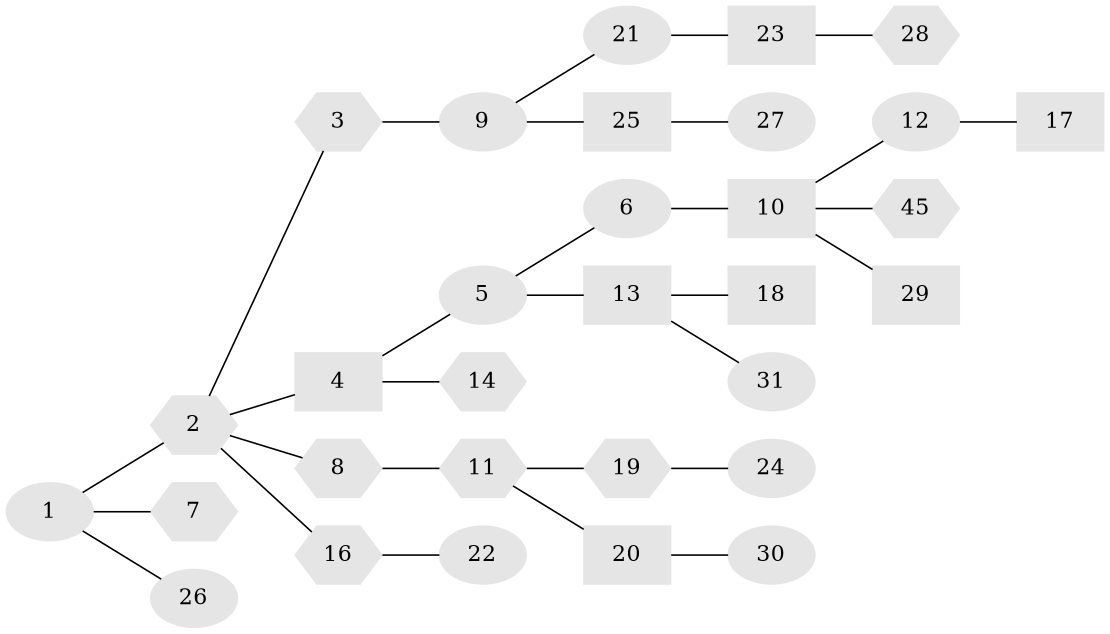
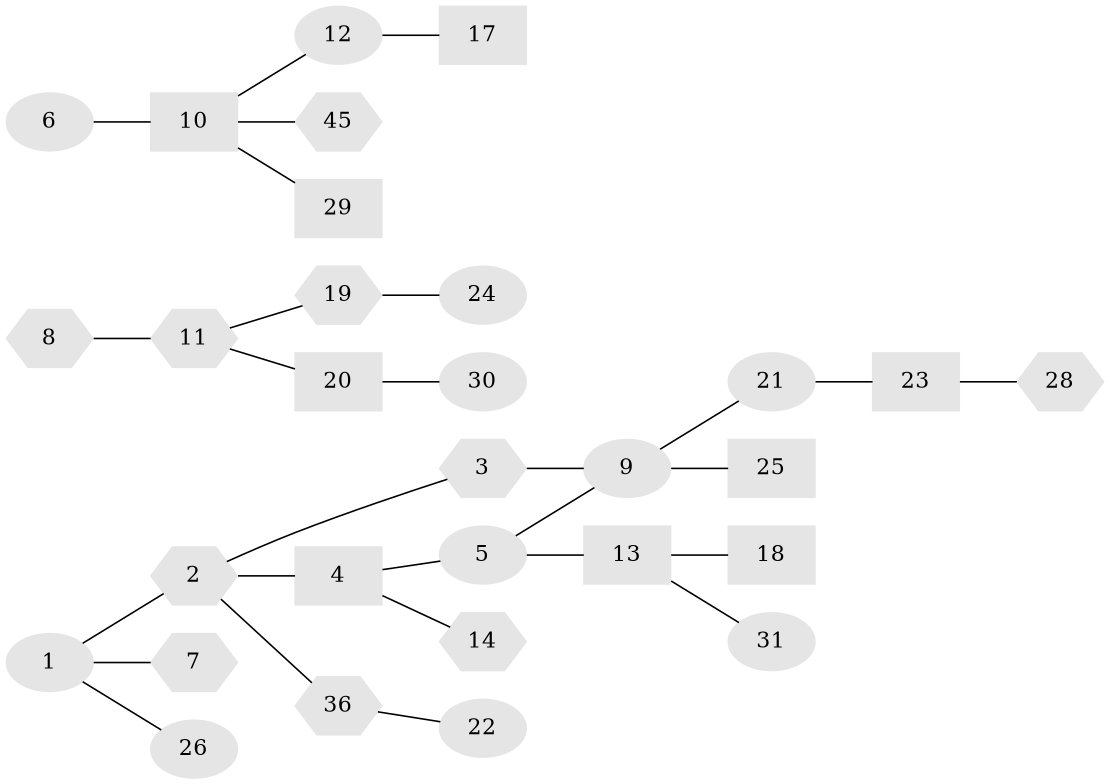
(772, 122) -> none
(555, 252) -> (555, 512)
(266, 447) -> none
(338, 555) -> (338, 706)
